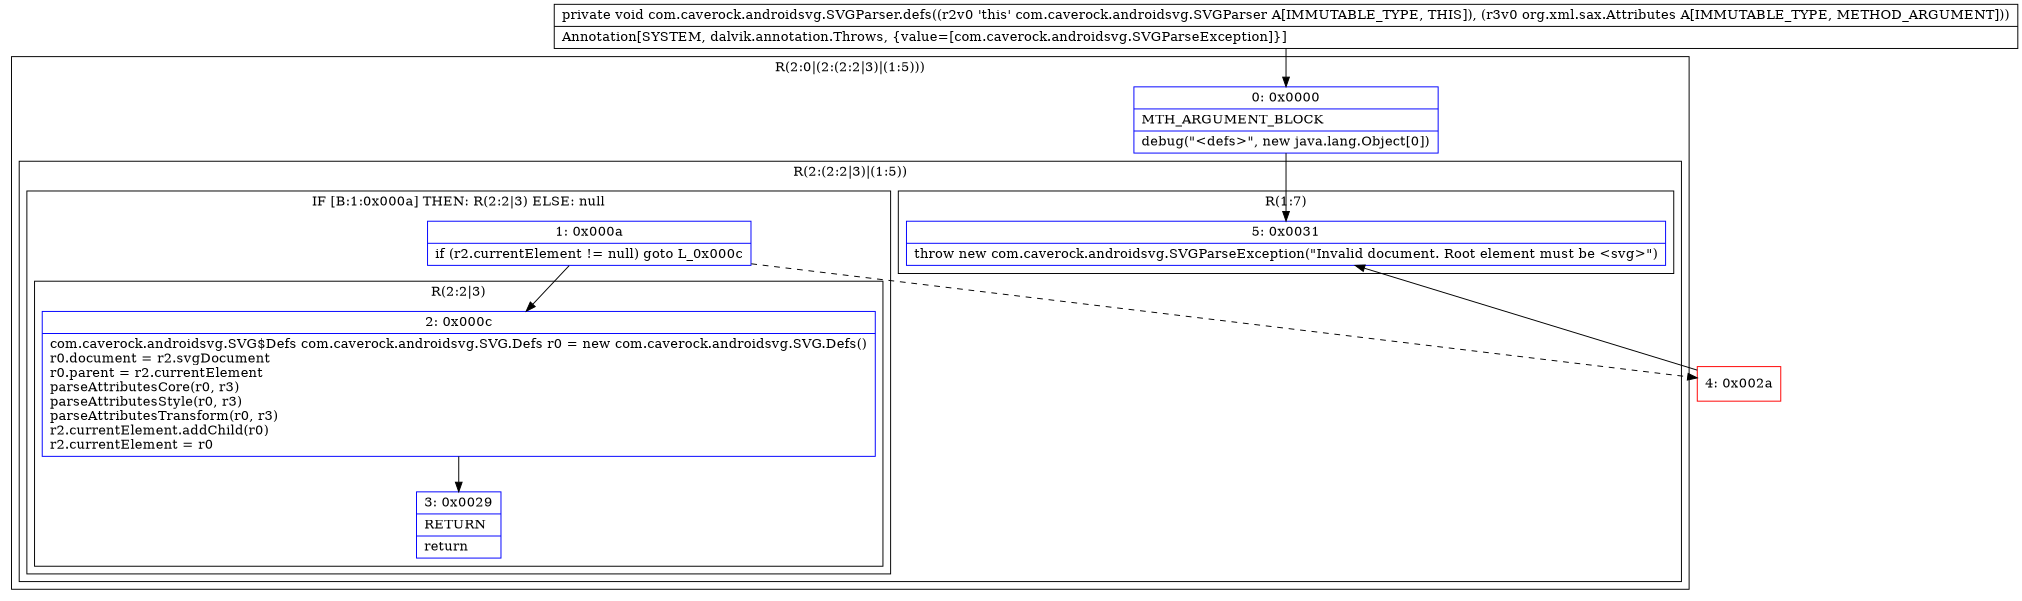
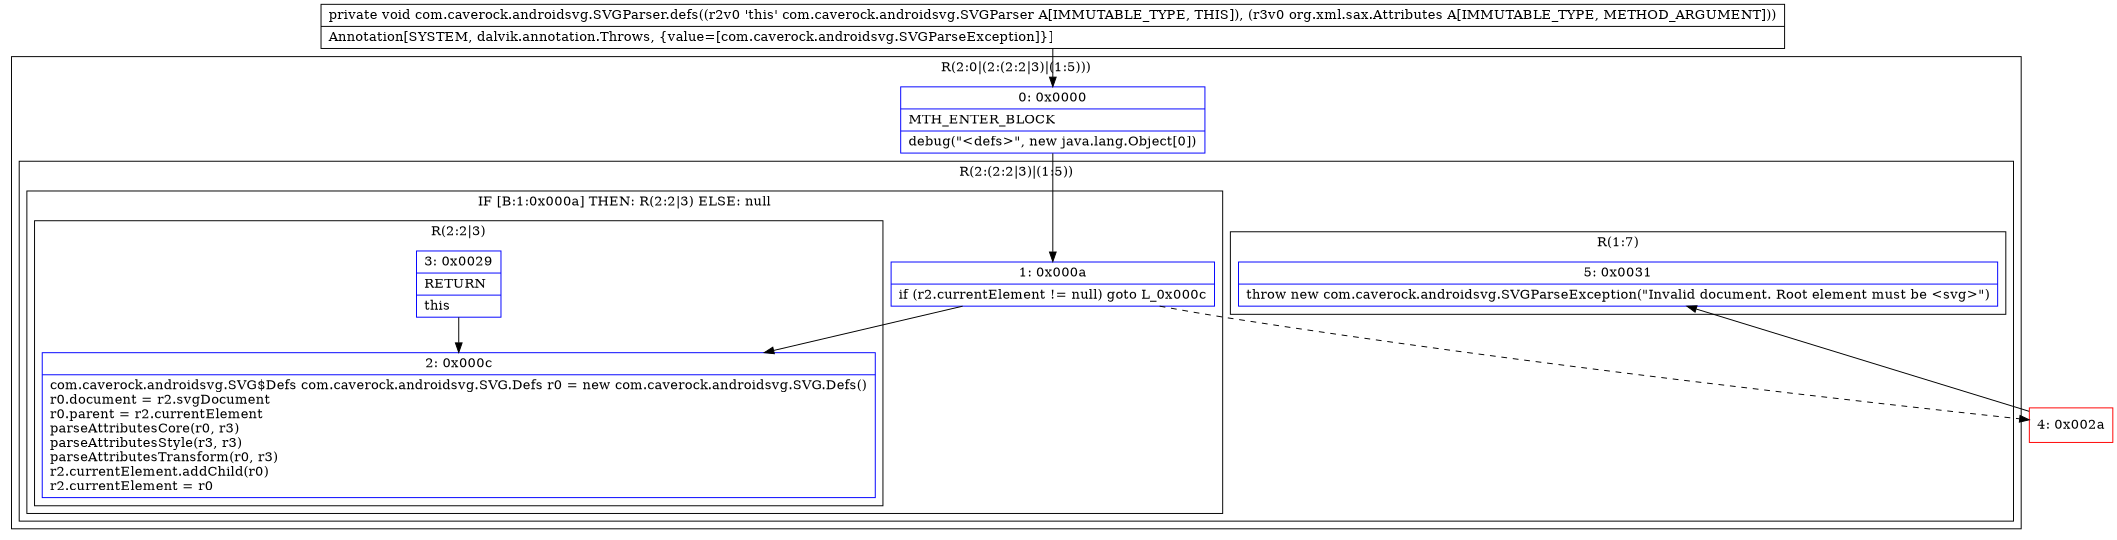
(1233, 119) -> (982, 119)
(1286, 182) -> (1053, 203)
(146, 402) -> (146, 443)
(459, 469) -> (459, 330)
(446, 547) -> (438, 306)
